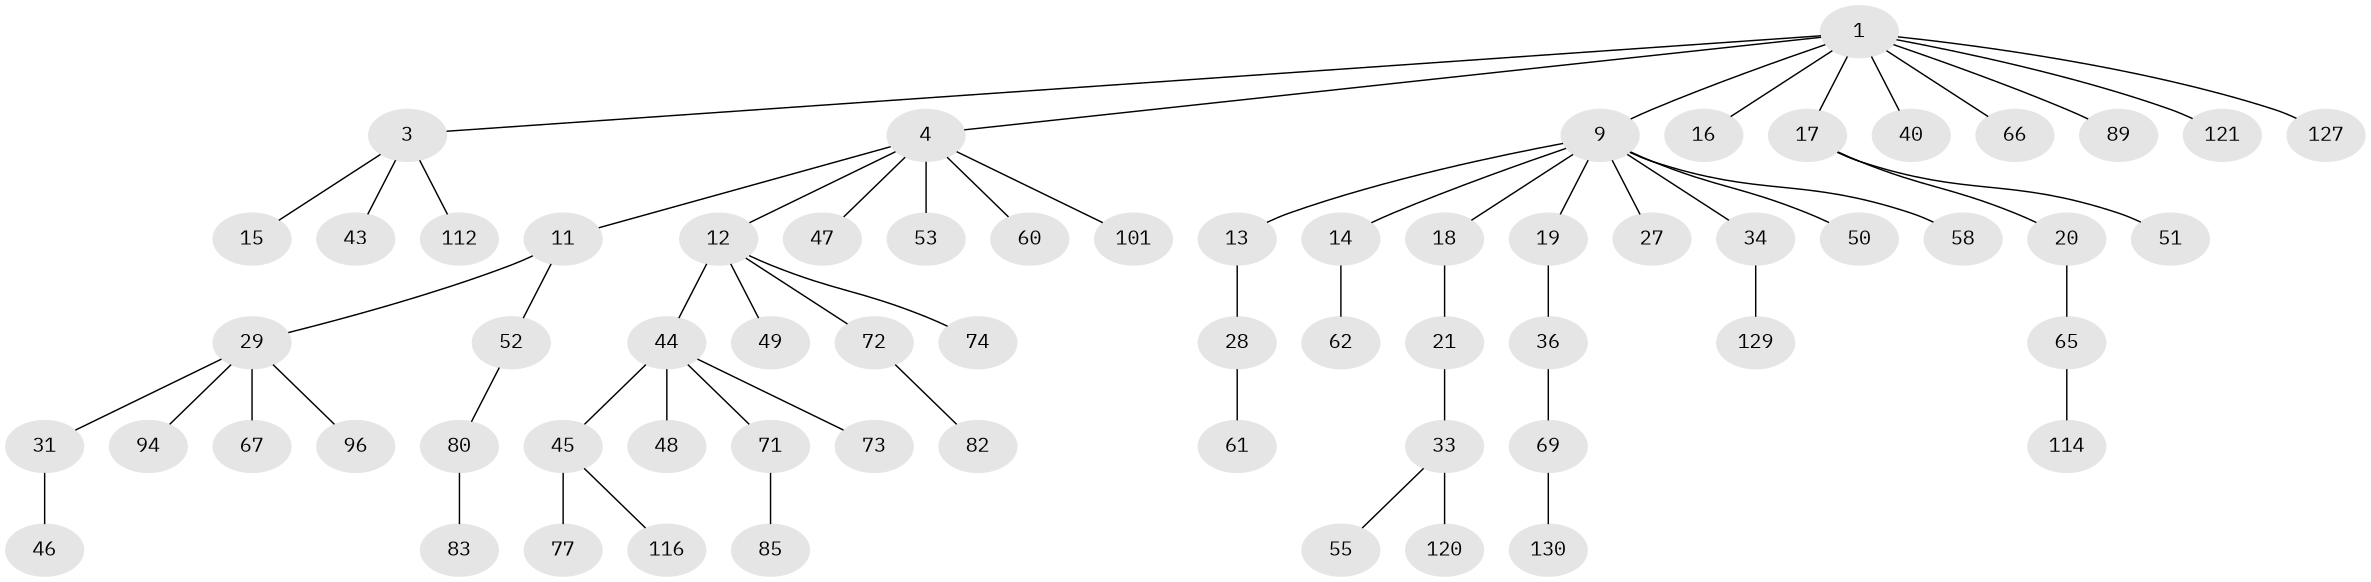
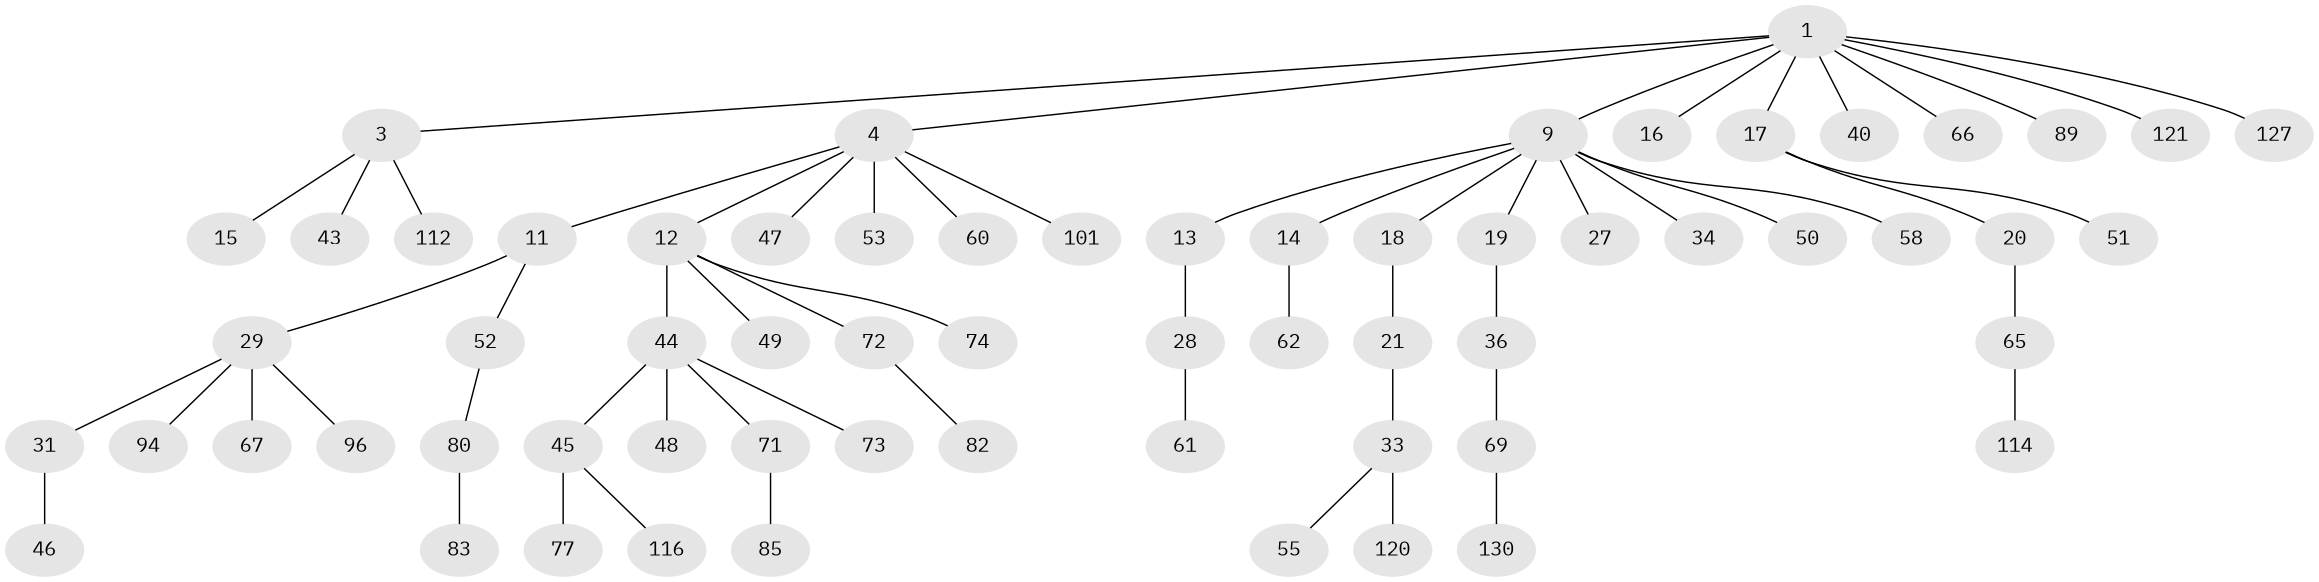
(1756, 343) -> none
